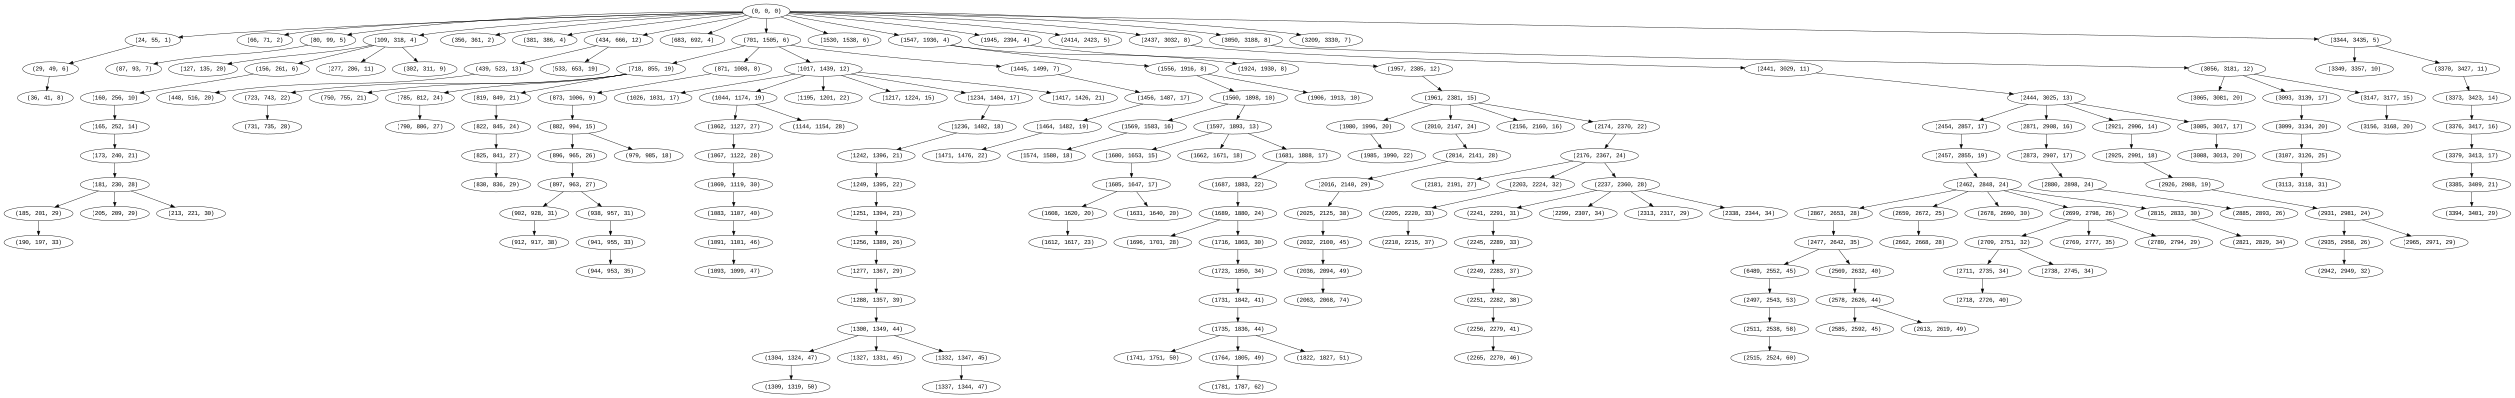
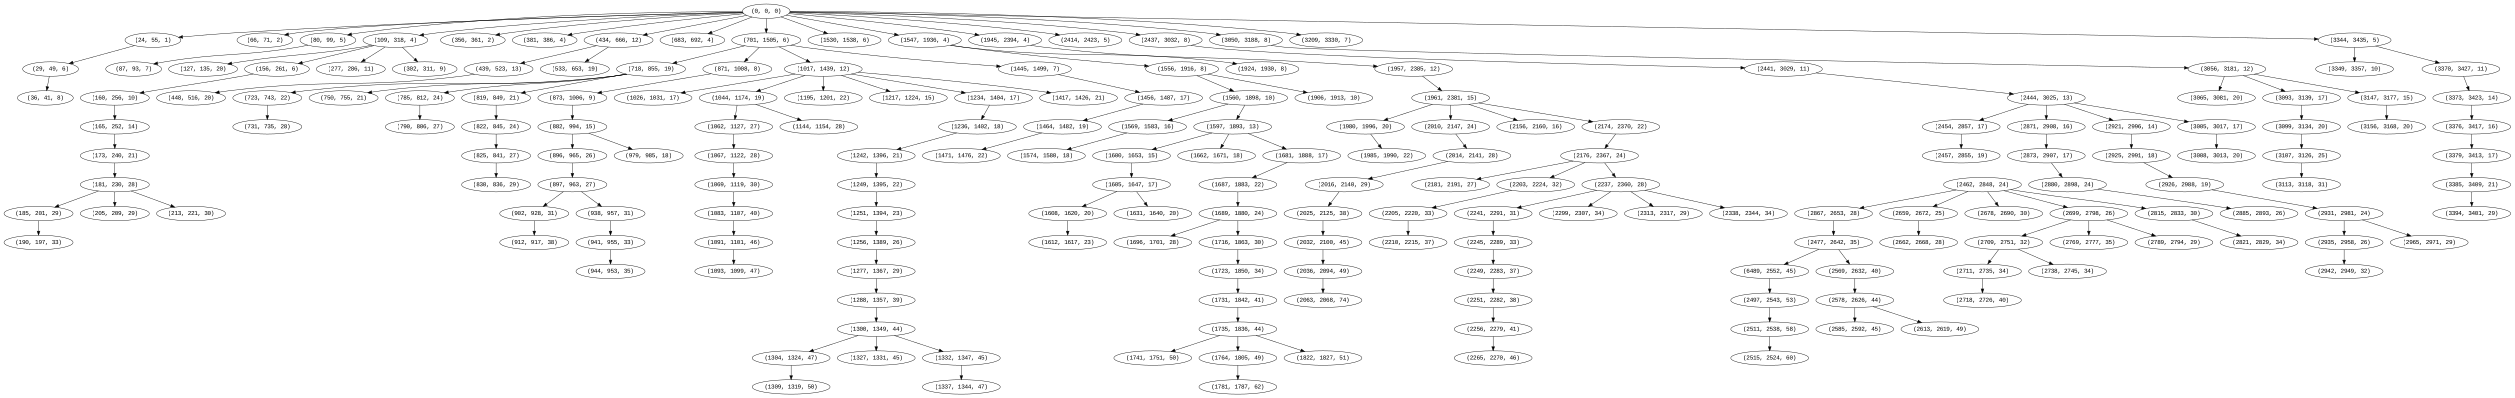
(1971, 168) -> none
